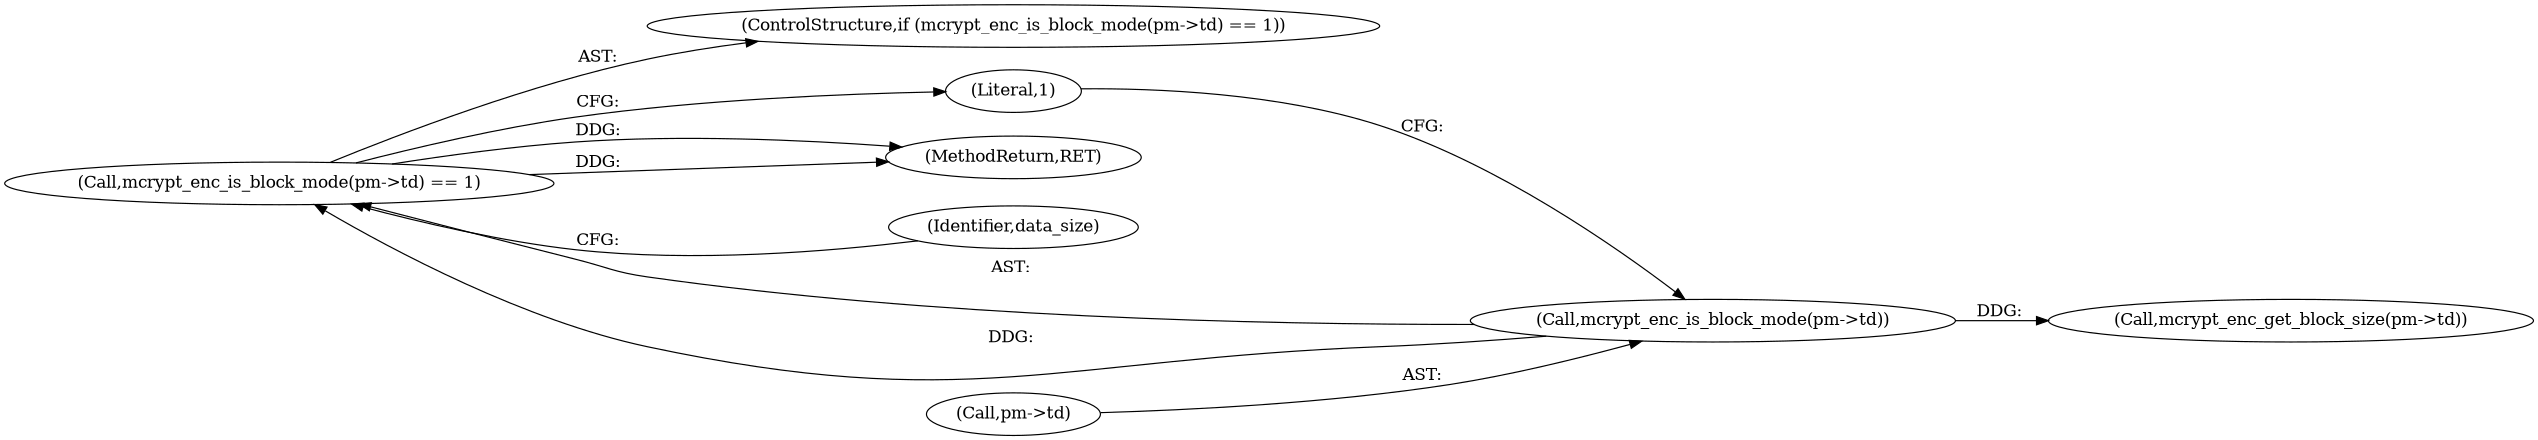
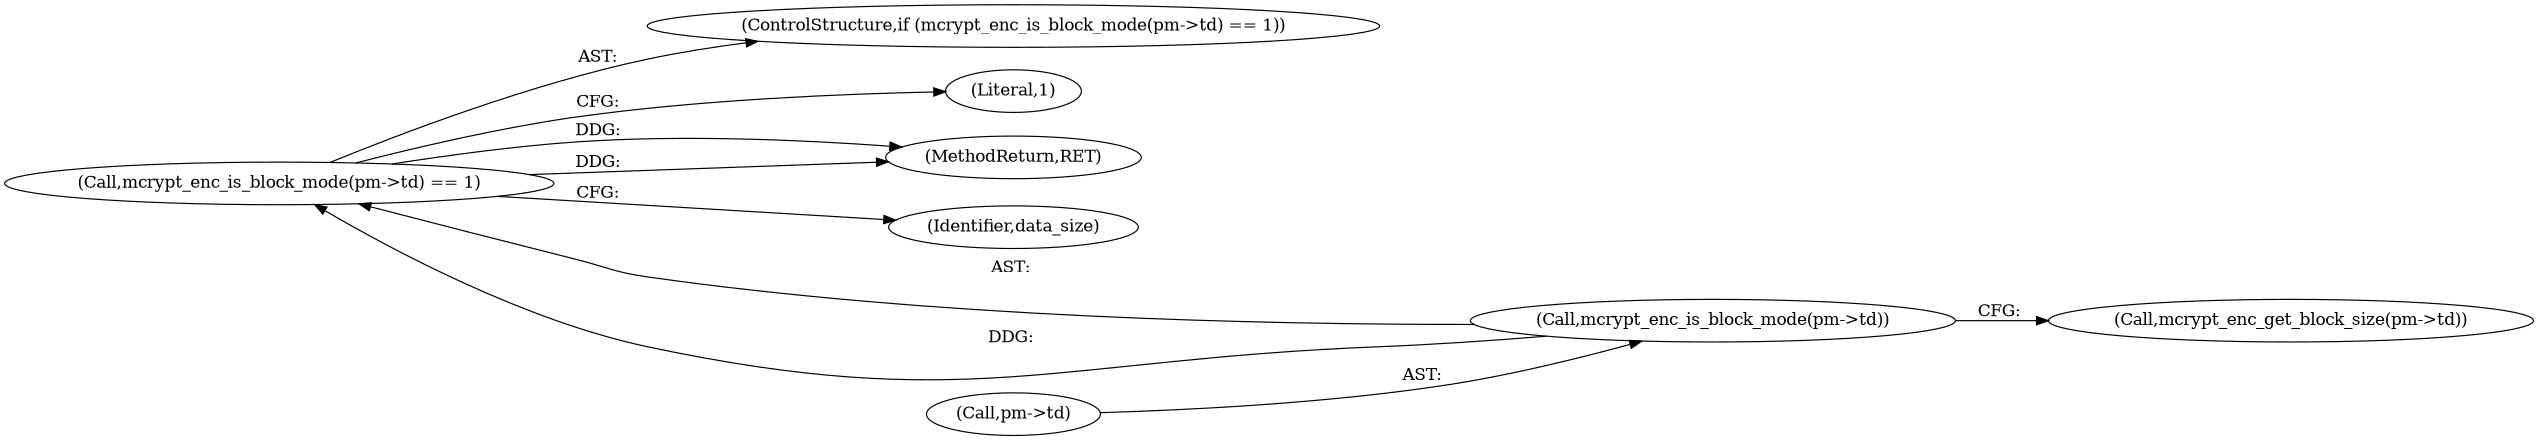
(1398, 132) -> none
(639, 254) -> (691, 208)
(2002, 312) -> (2002, 312)
